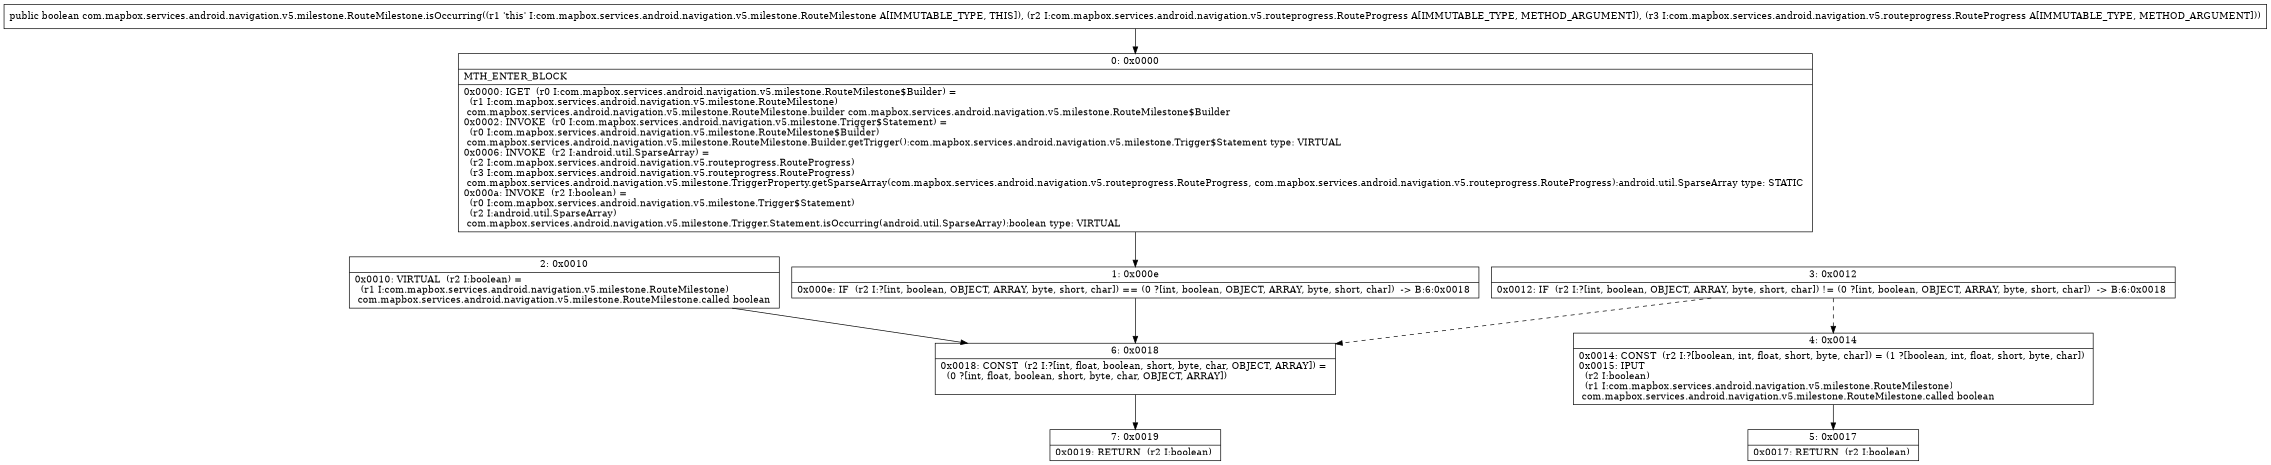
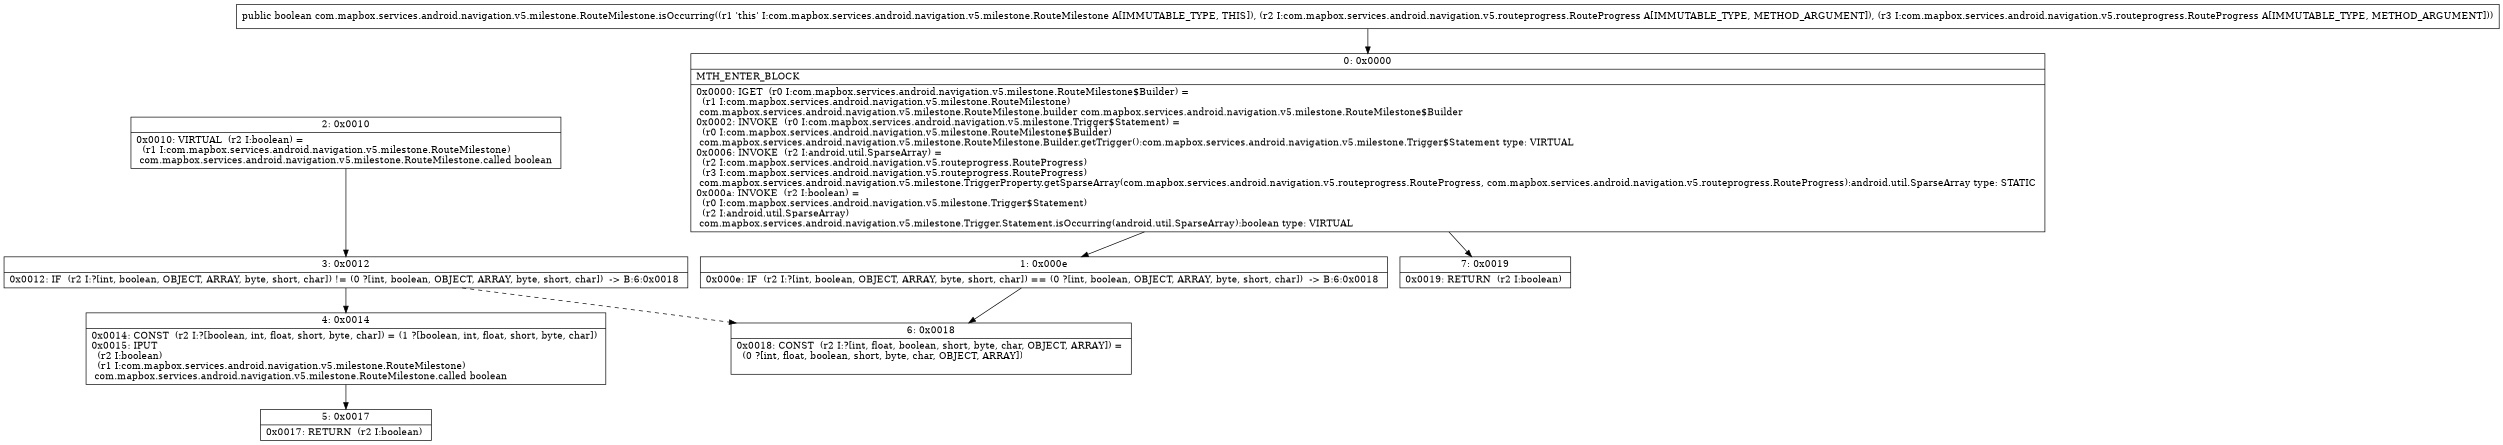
(1833, 312) -> (346, 297)
(846, 325) -> (346, 209)
(1135, 409) -> (1458, 242)
